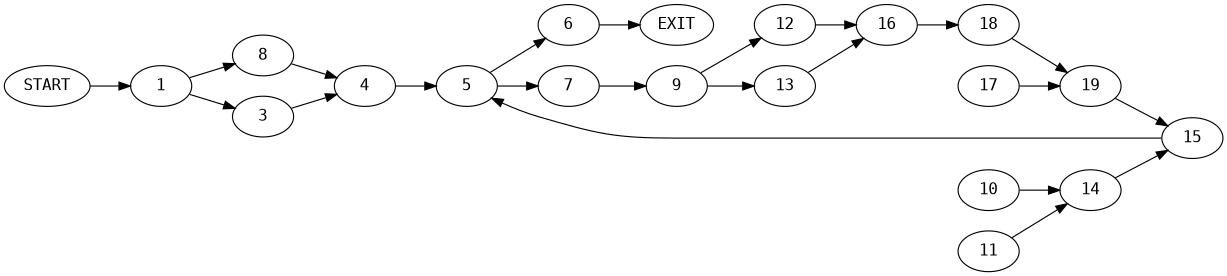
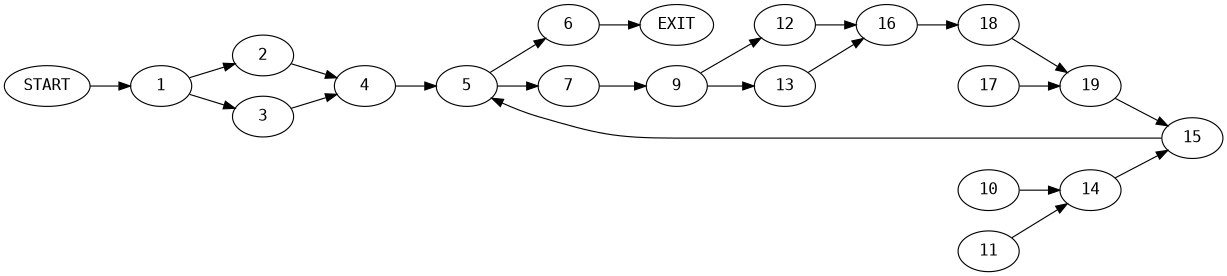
(263, 55) -> (263, 55)
